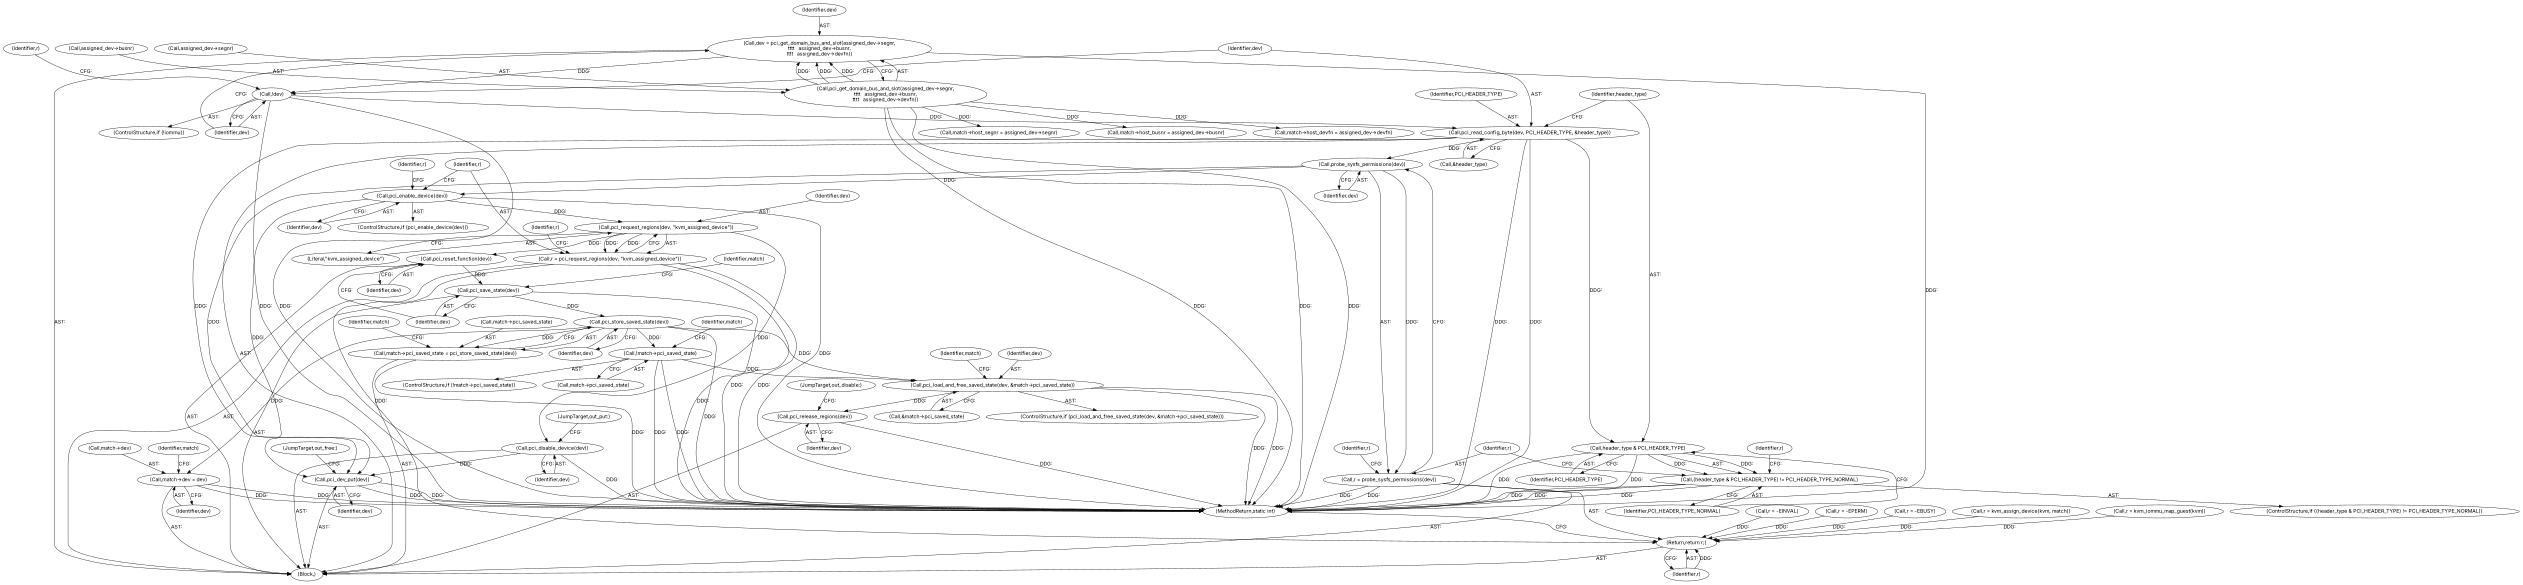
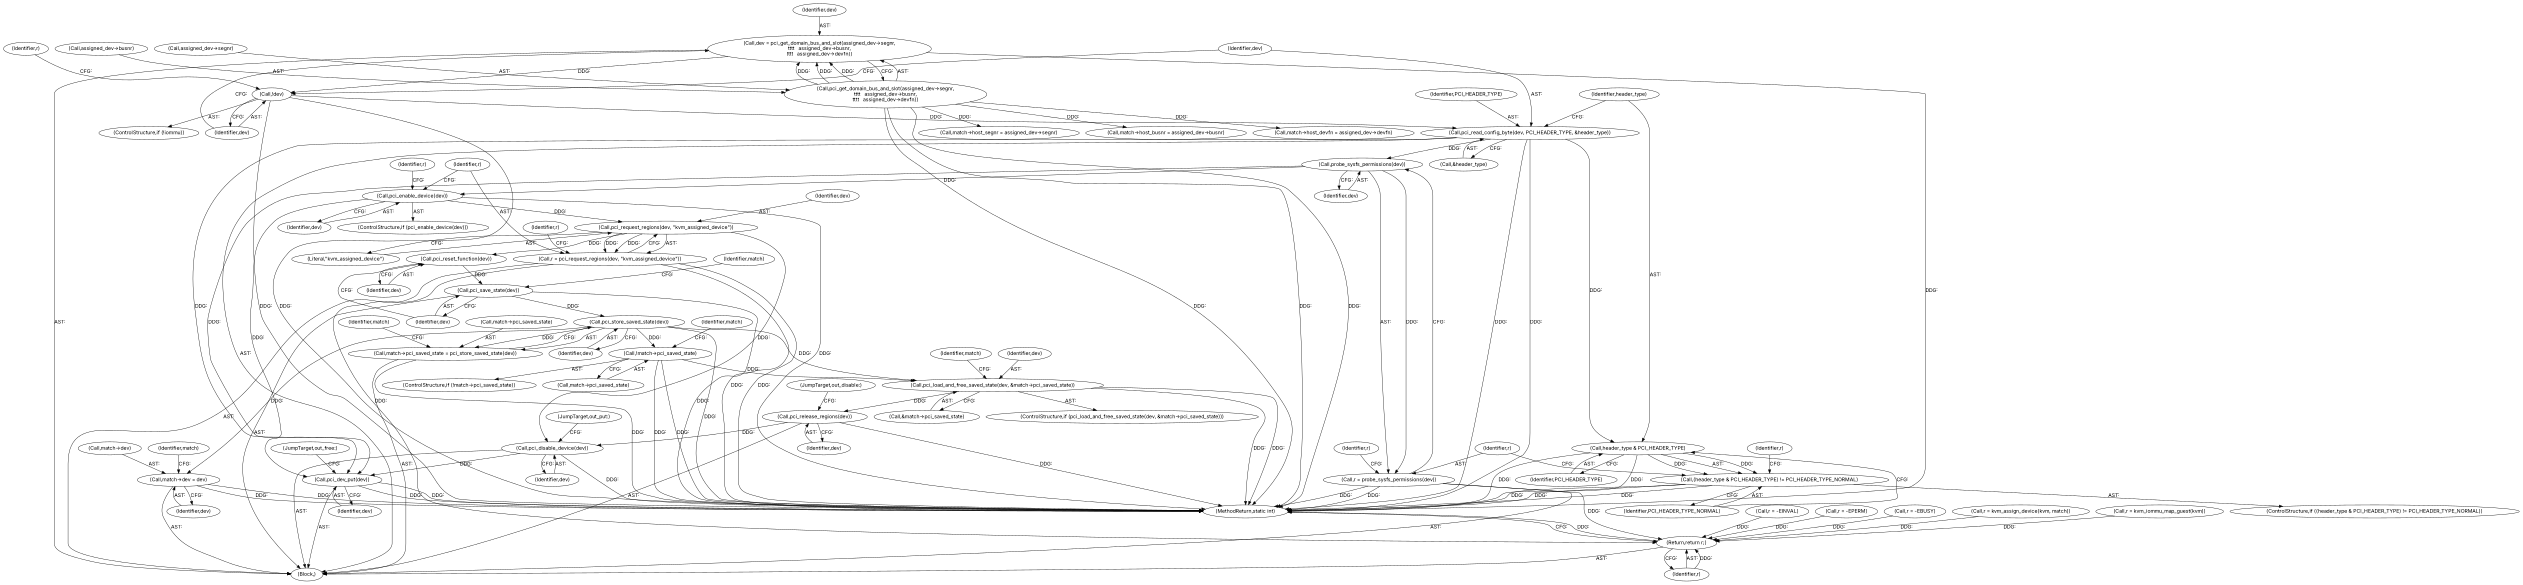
(209, 388) -> none
none -> (695, 437)
(1595, 511) -> (1595, 511)
none -> (1541, 521)
